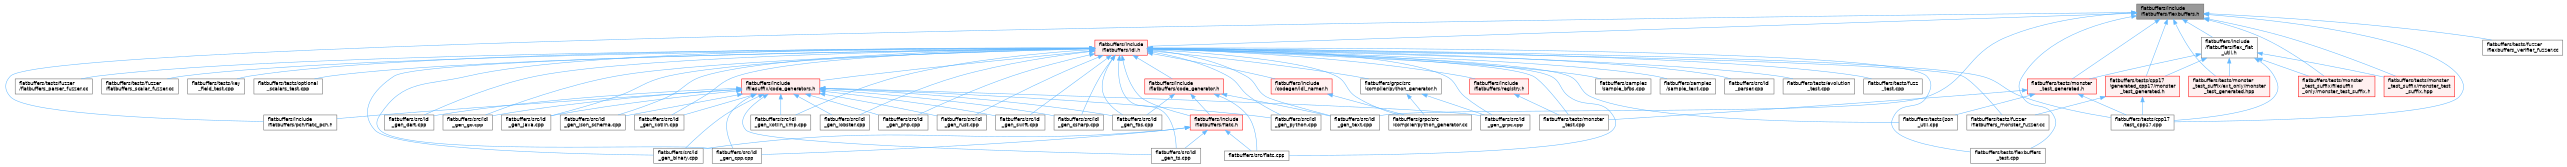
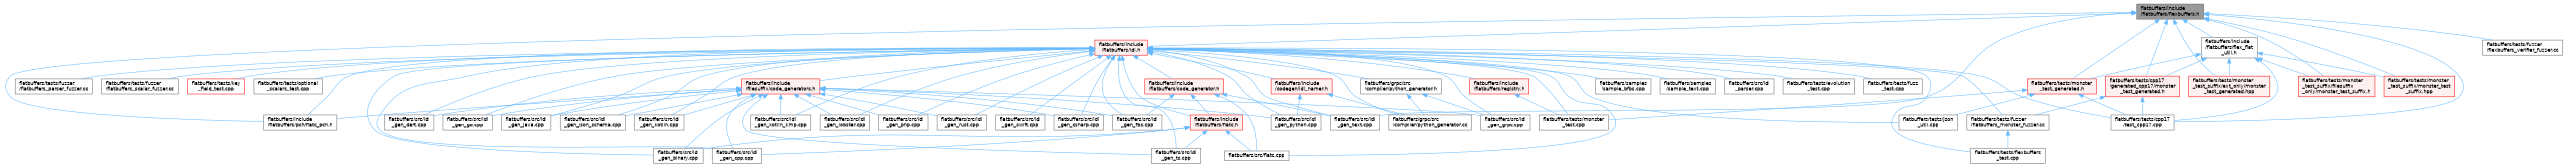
none -> (690, 51)
(2030, 67) -> (2008, 142)
(216, 86) -> (216, 86)
(910, 102) -> none
none -> (1298, 107)
